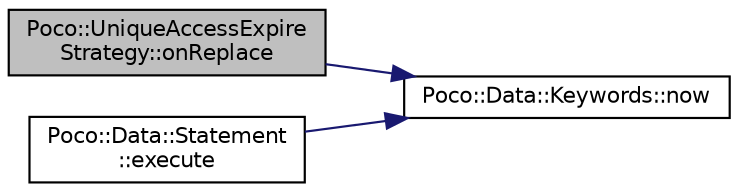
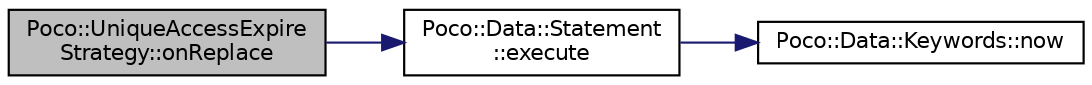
(359, 69) -> (354, 43)
